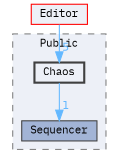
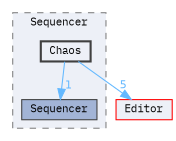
(59, 41) -> (99, 77)
(59, 44) -> (59, 23)
